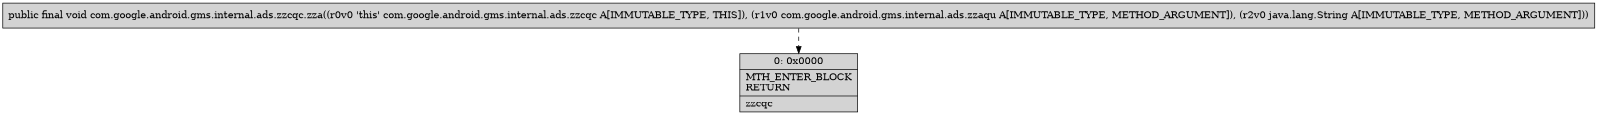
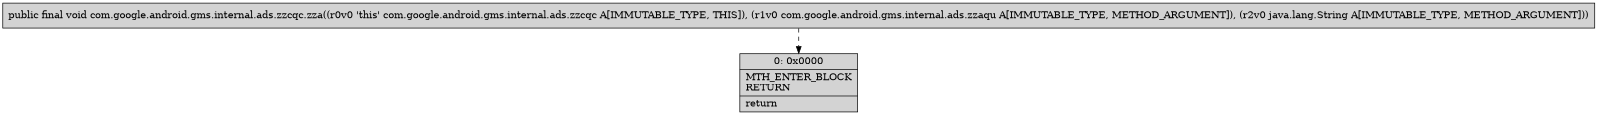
(759, 104) -> (761, 104)
